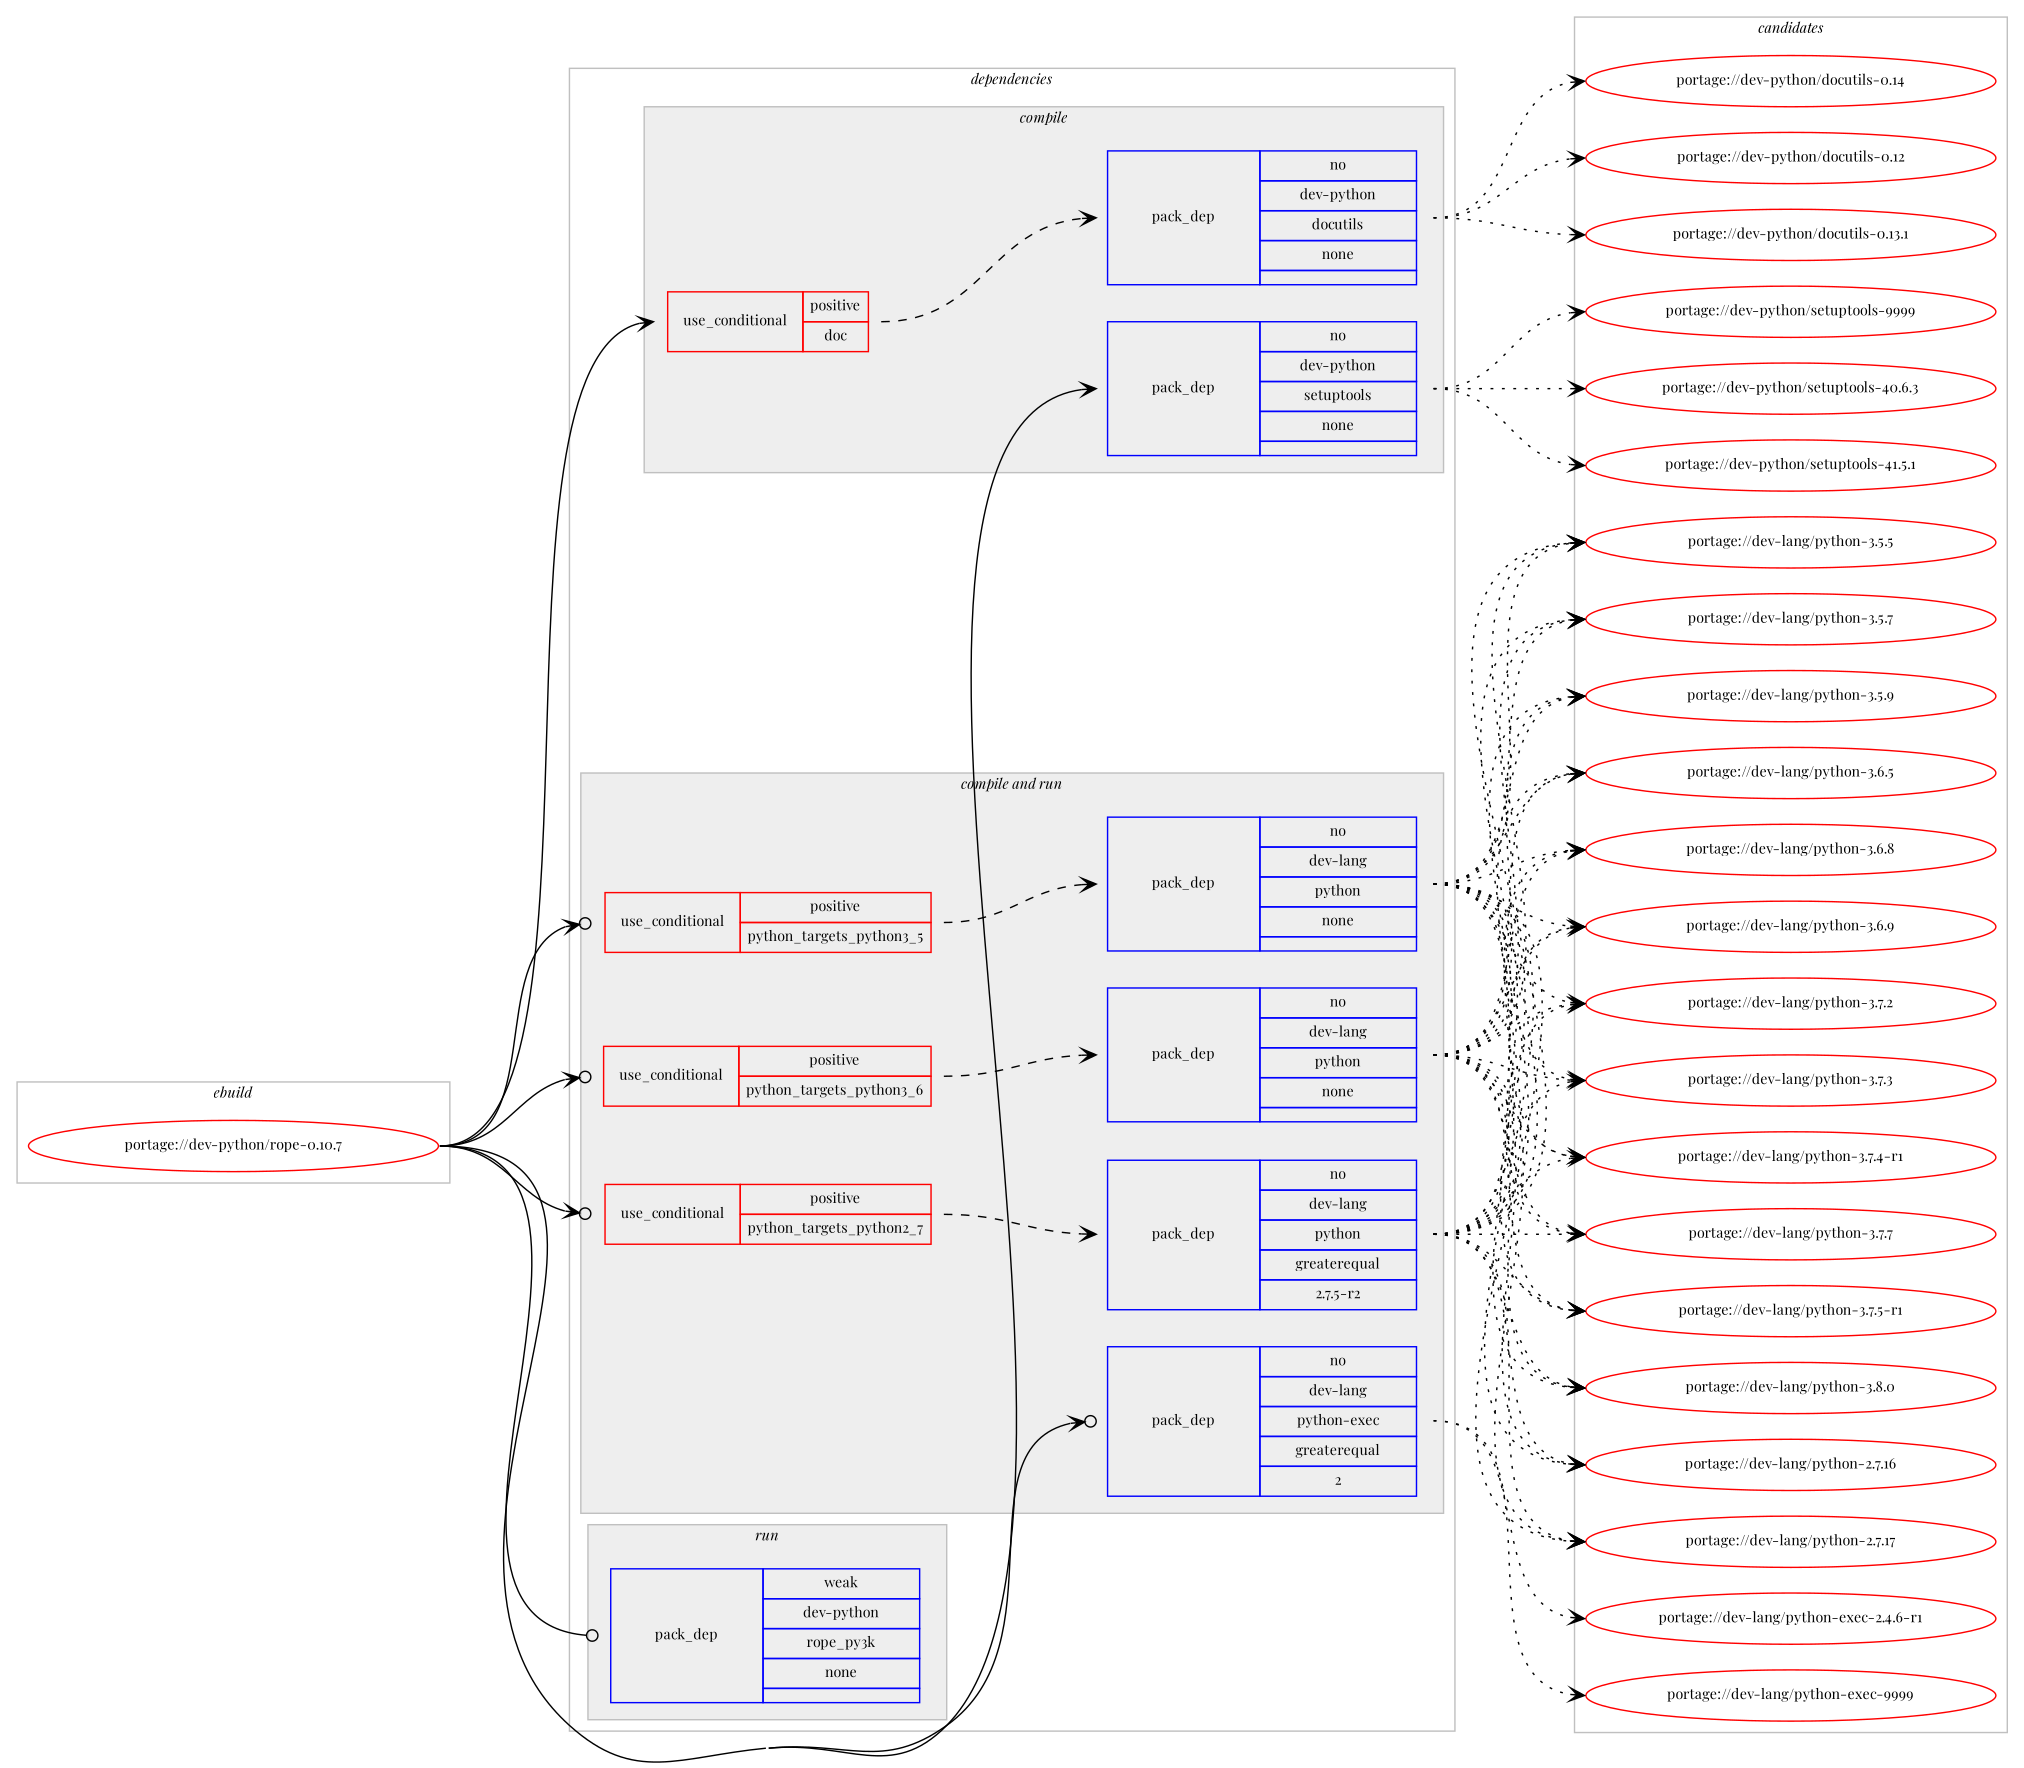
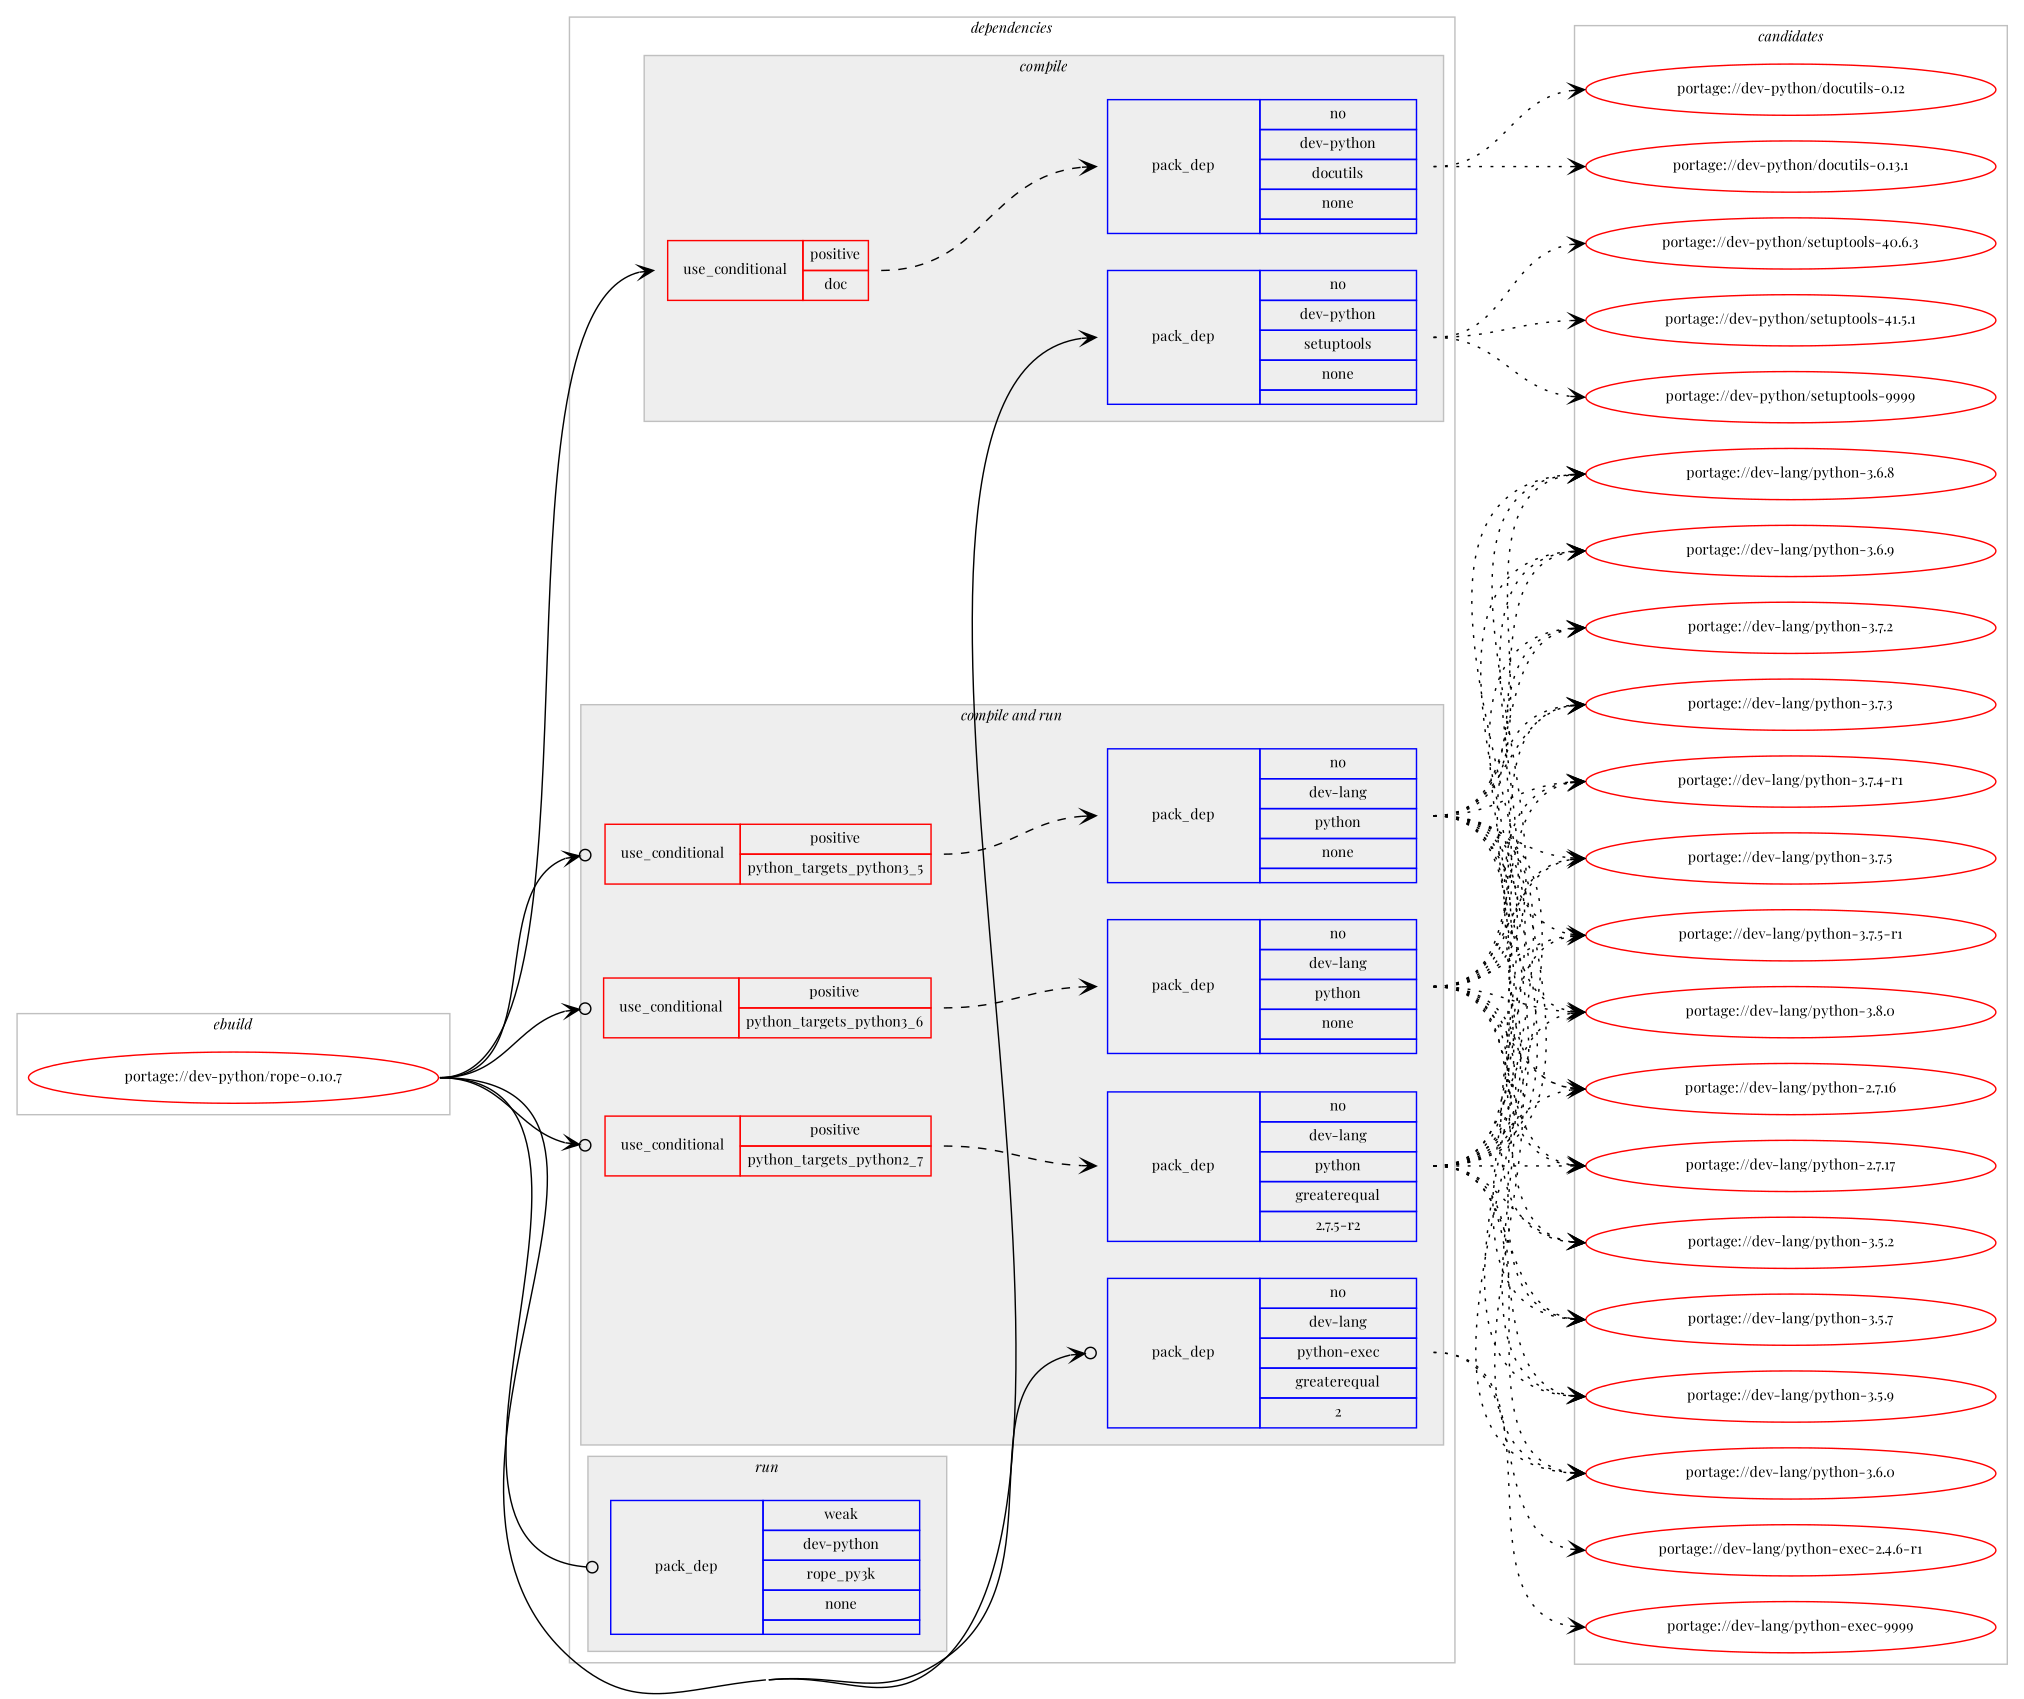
(1791, 81) -> none
(1791, 542) -> (1791, 1243)
(1791, 773) -> (1791, 1473)
(1791, 1234) -> (1791, 858)
